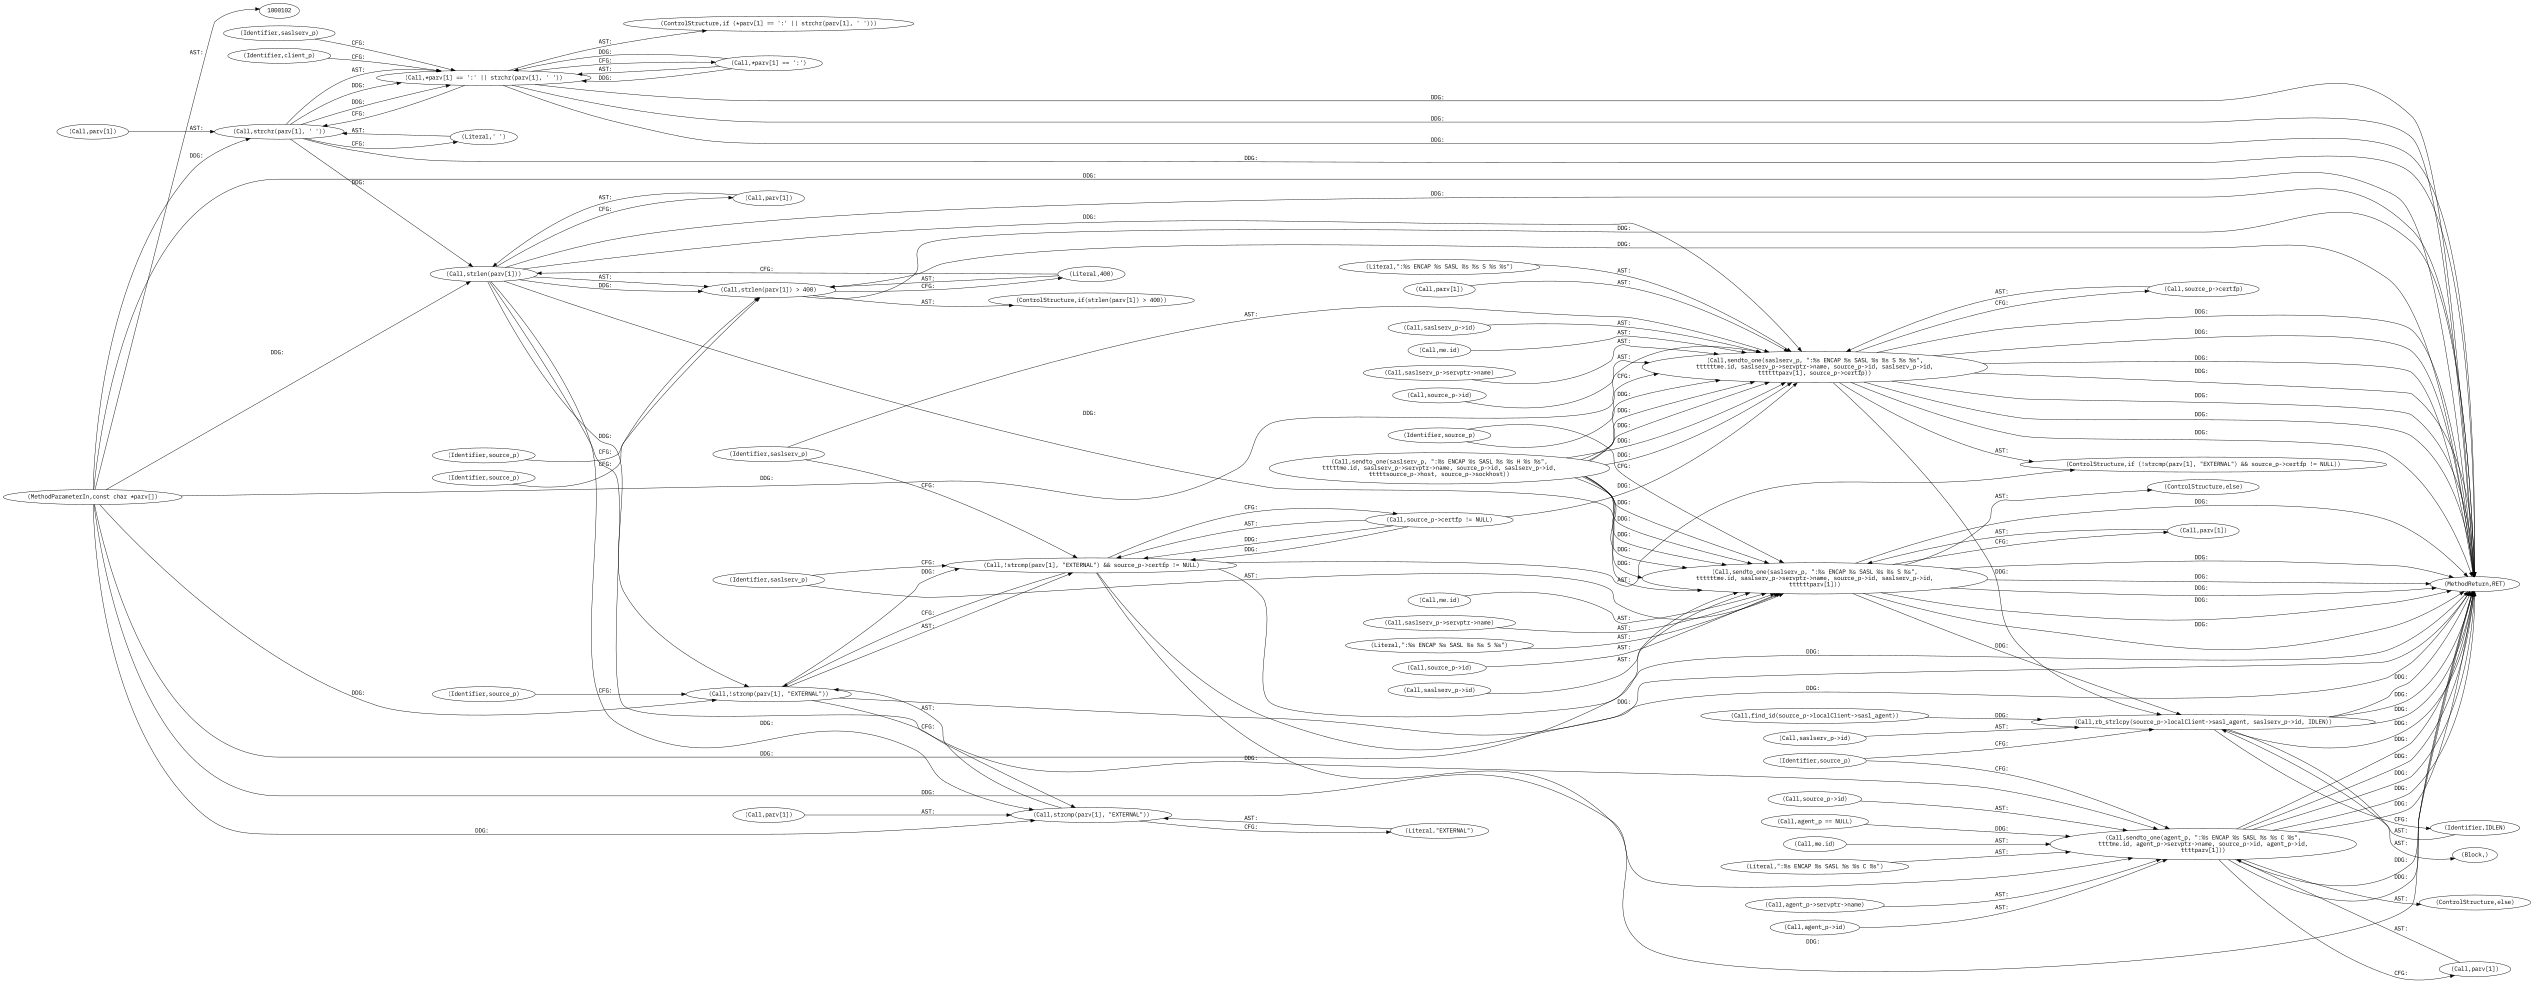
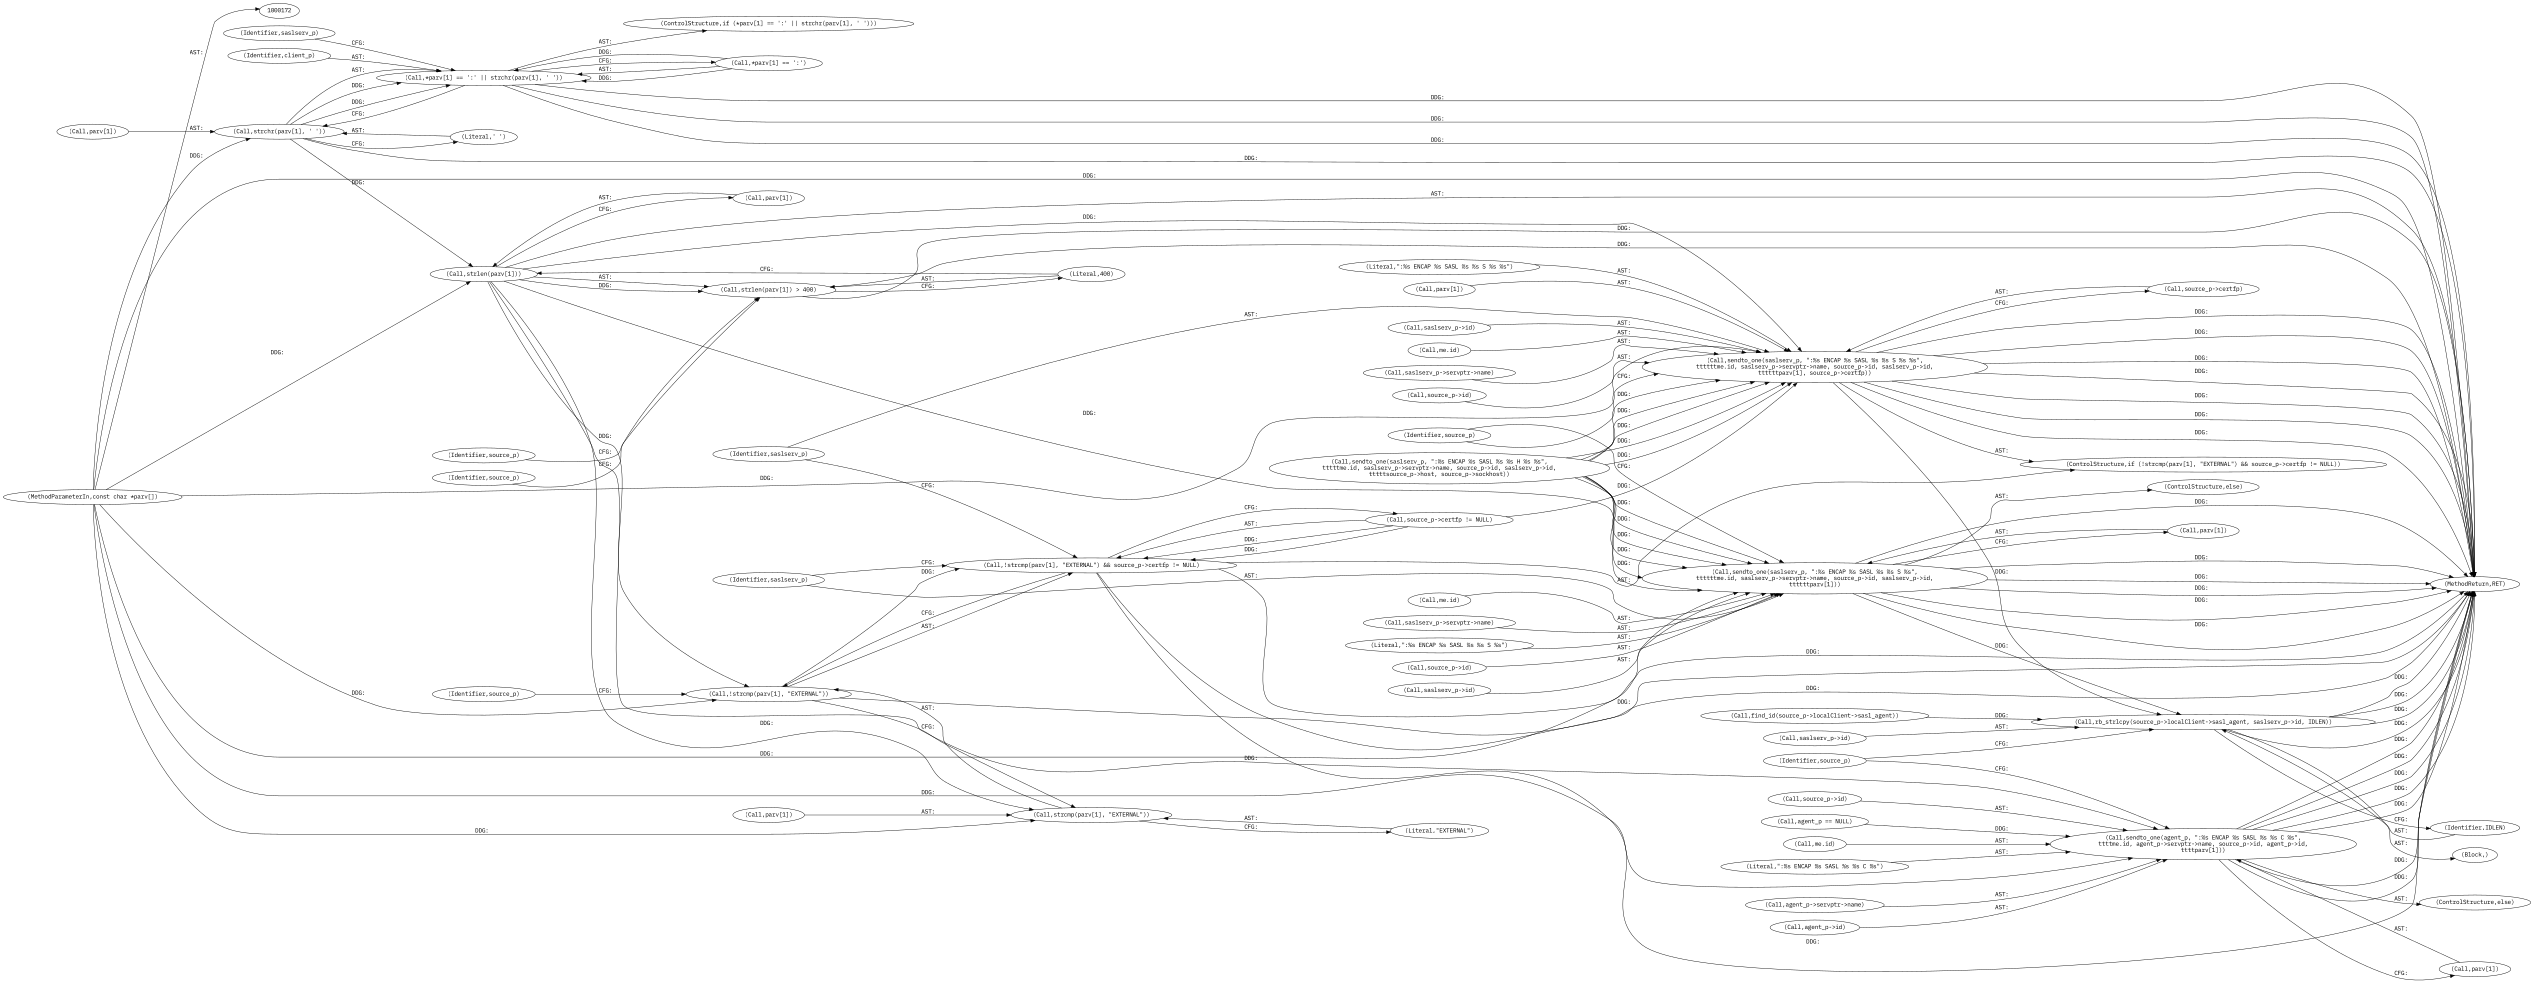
(279, 11) -> (279, 11)
(360, 57) -> (360, 57)
(1439, 194) -> (1439, 194)
(1091, 300) -> none
